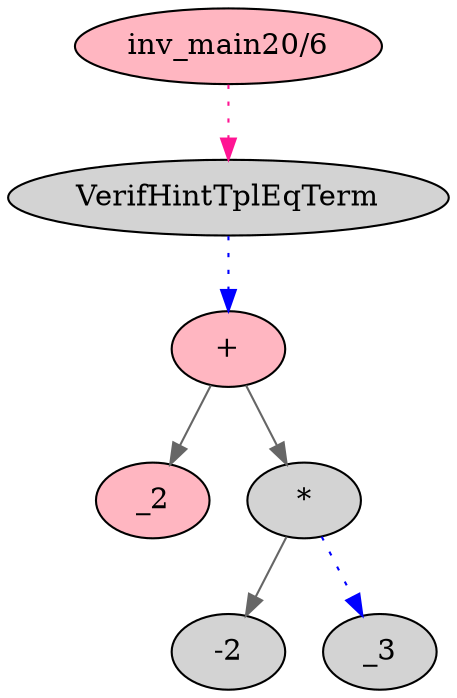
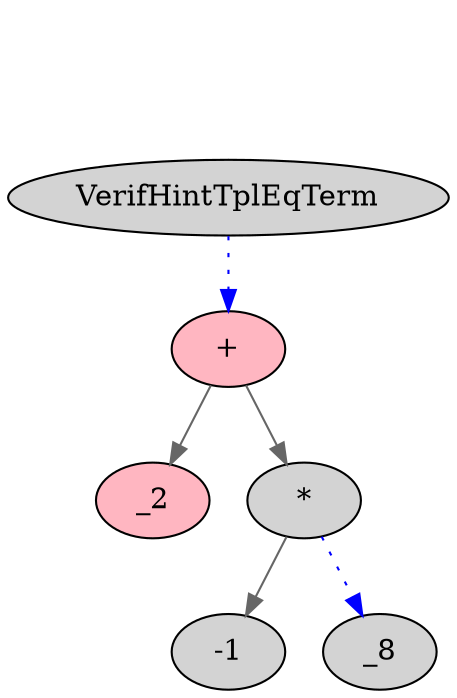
(228, 46) -> none
(228, 652) -> (228, 652)
(380, 652) -> (380, 652)
